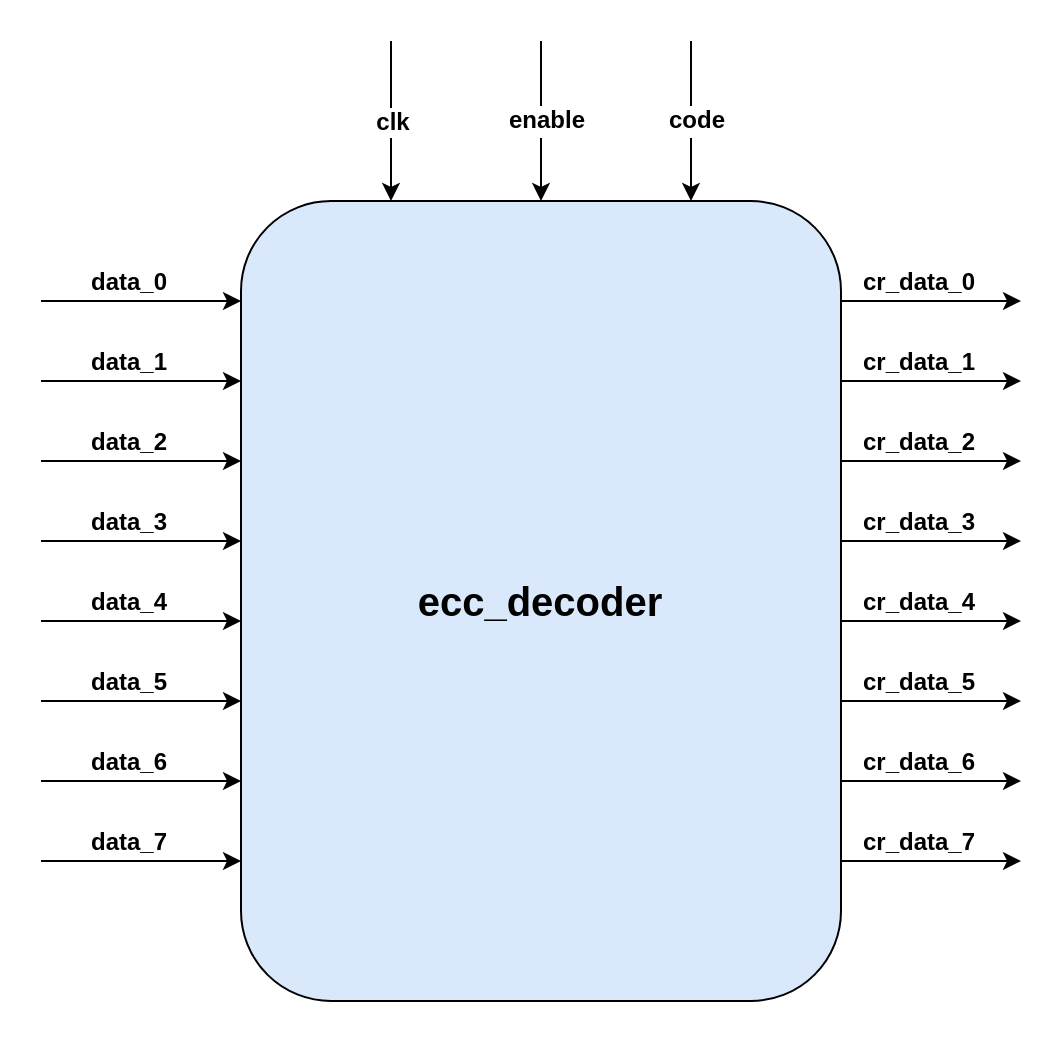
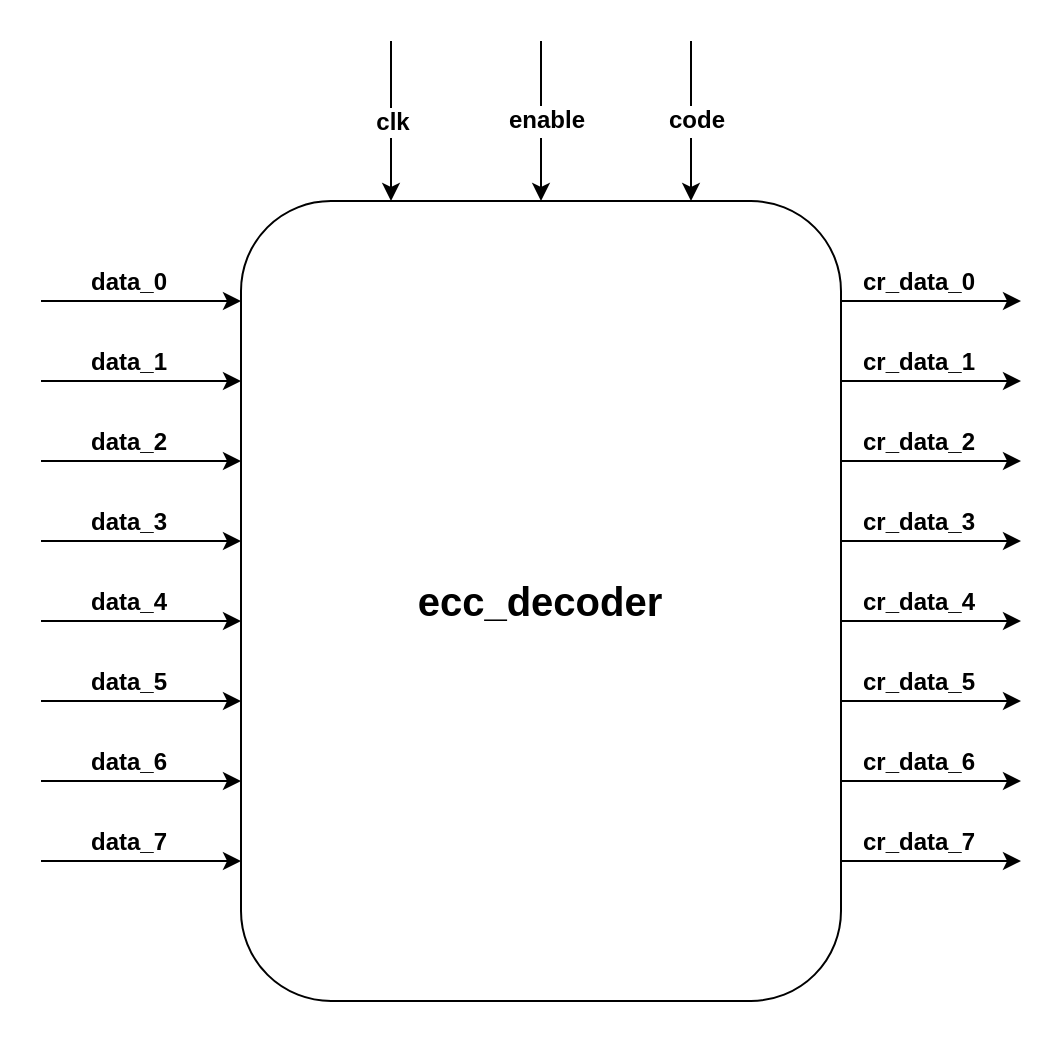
(541, 601) -> (541, 601)
